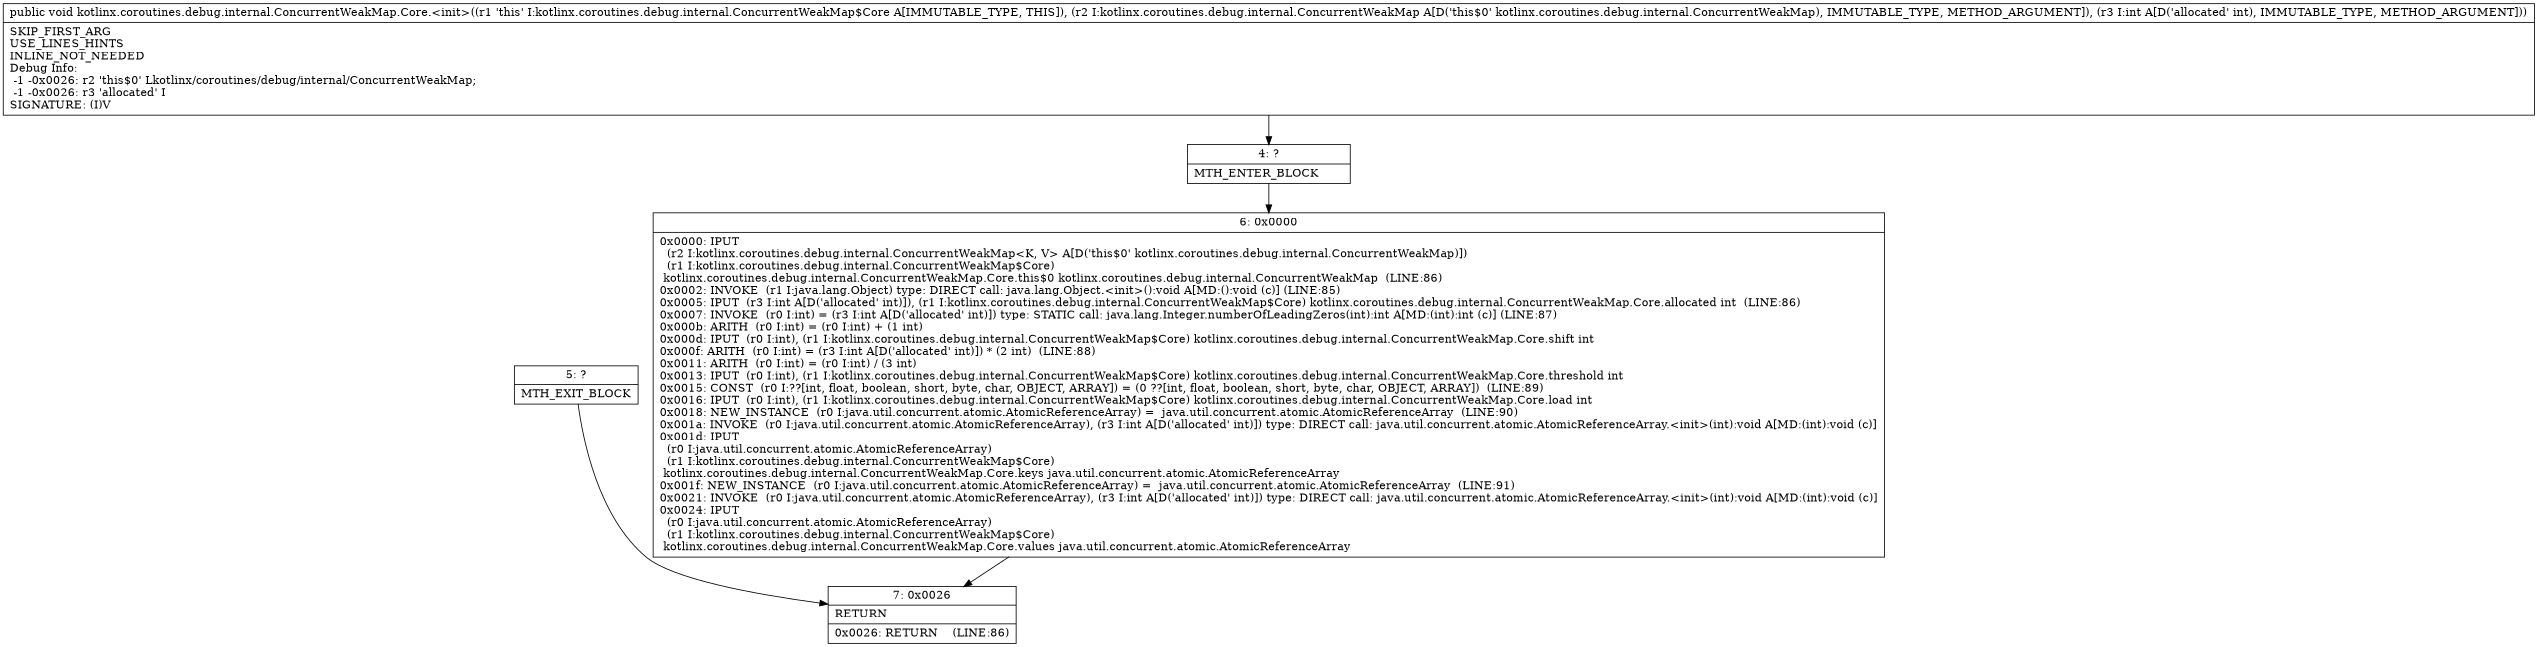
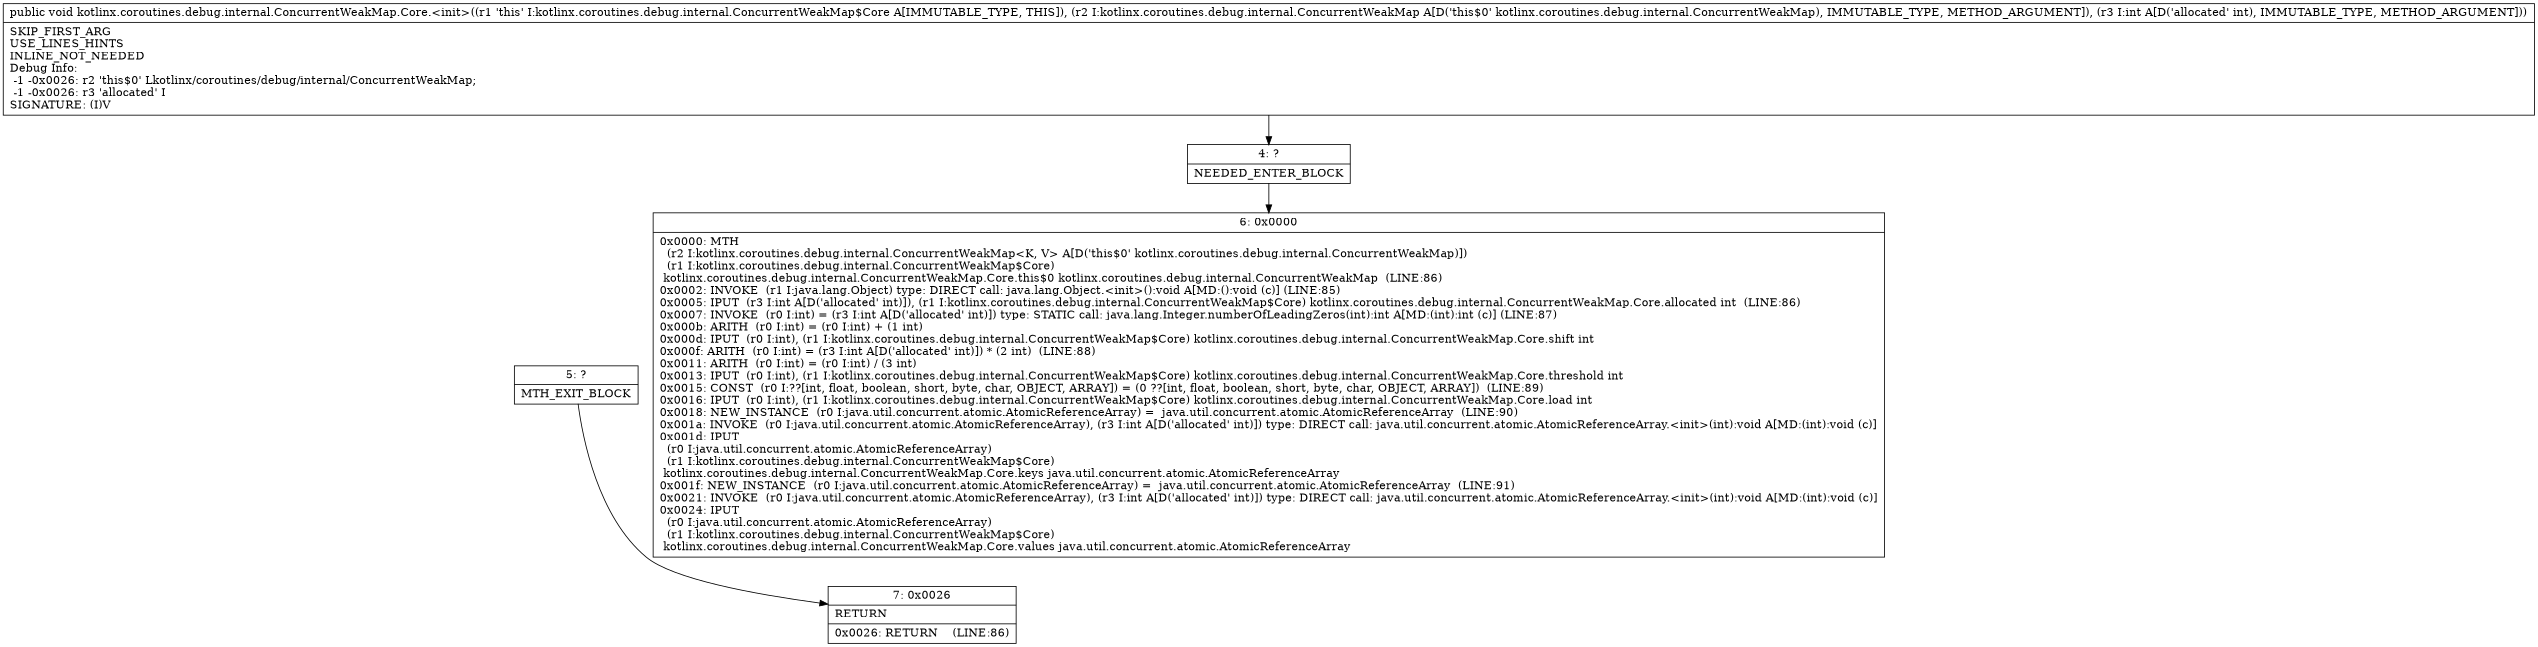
(1257, 173) -> (1269, 173)
(703, 242) -> (703, 242)
(990, 569) -> none
